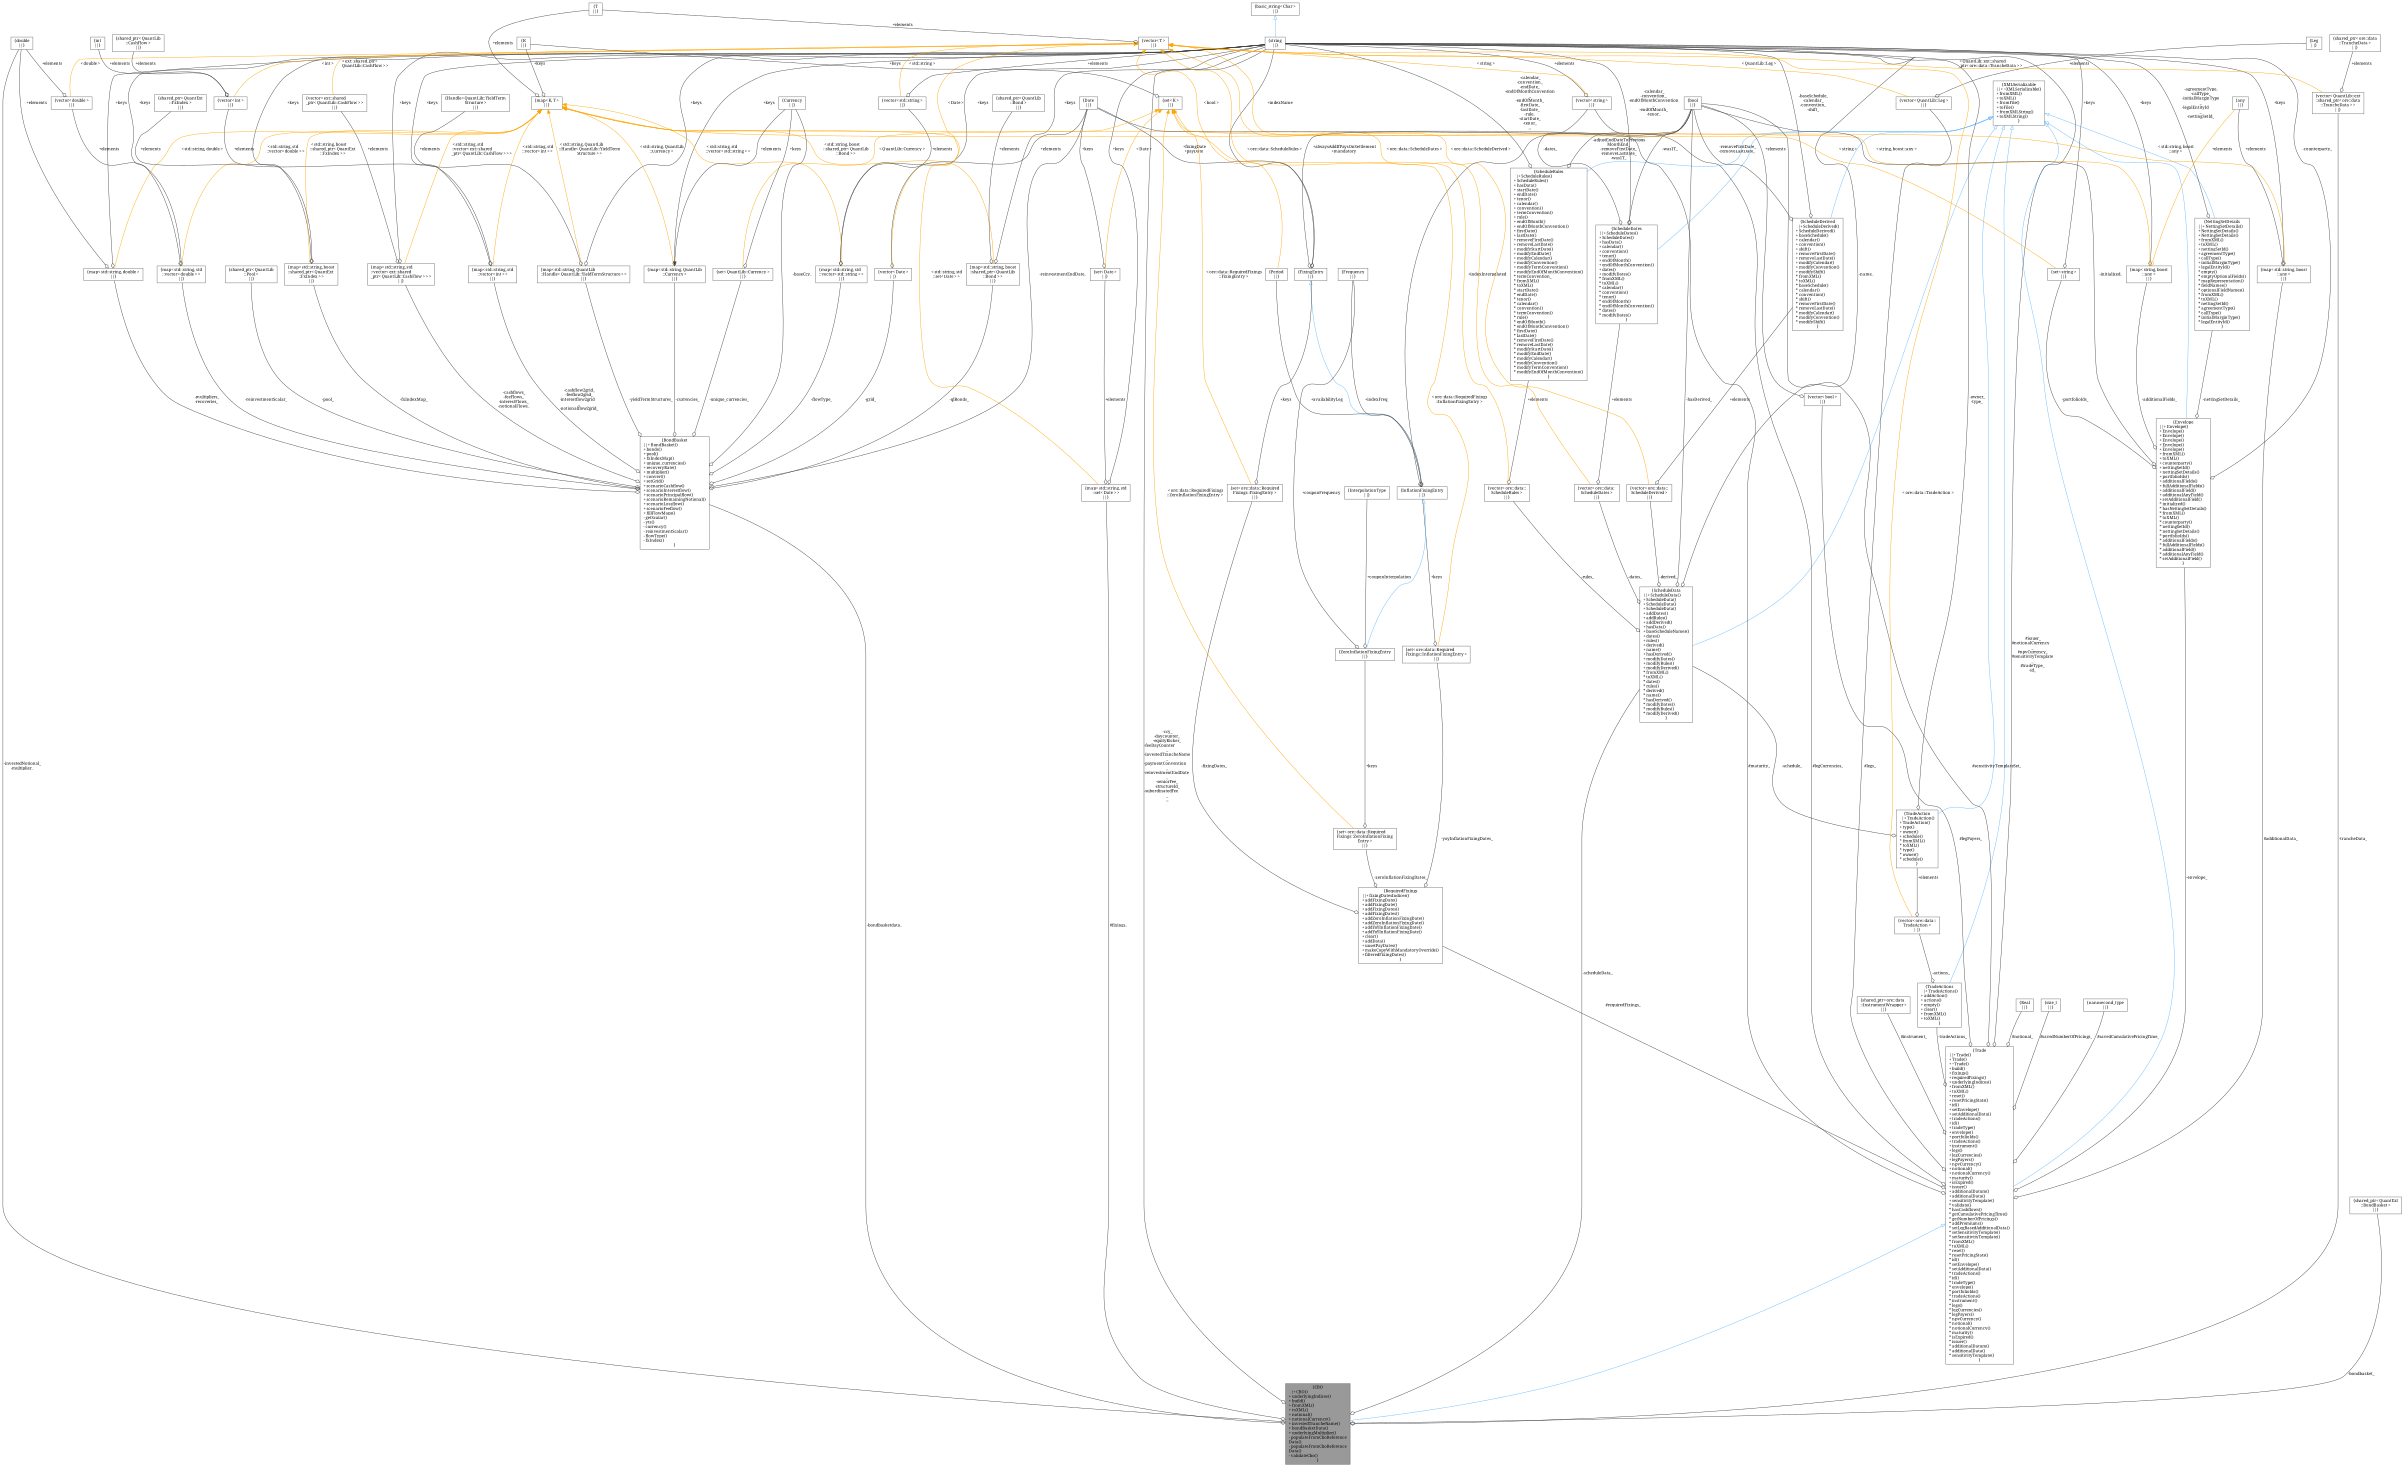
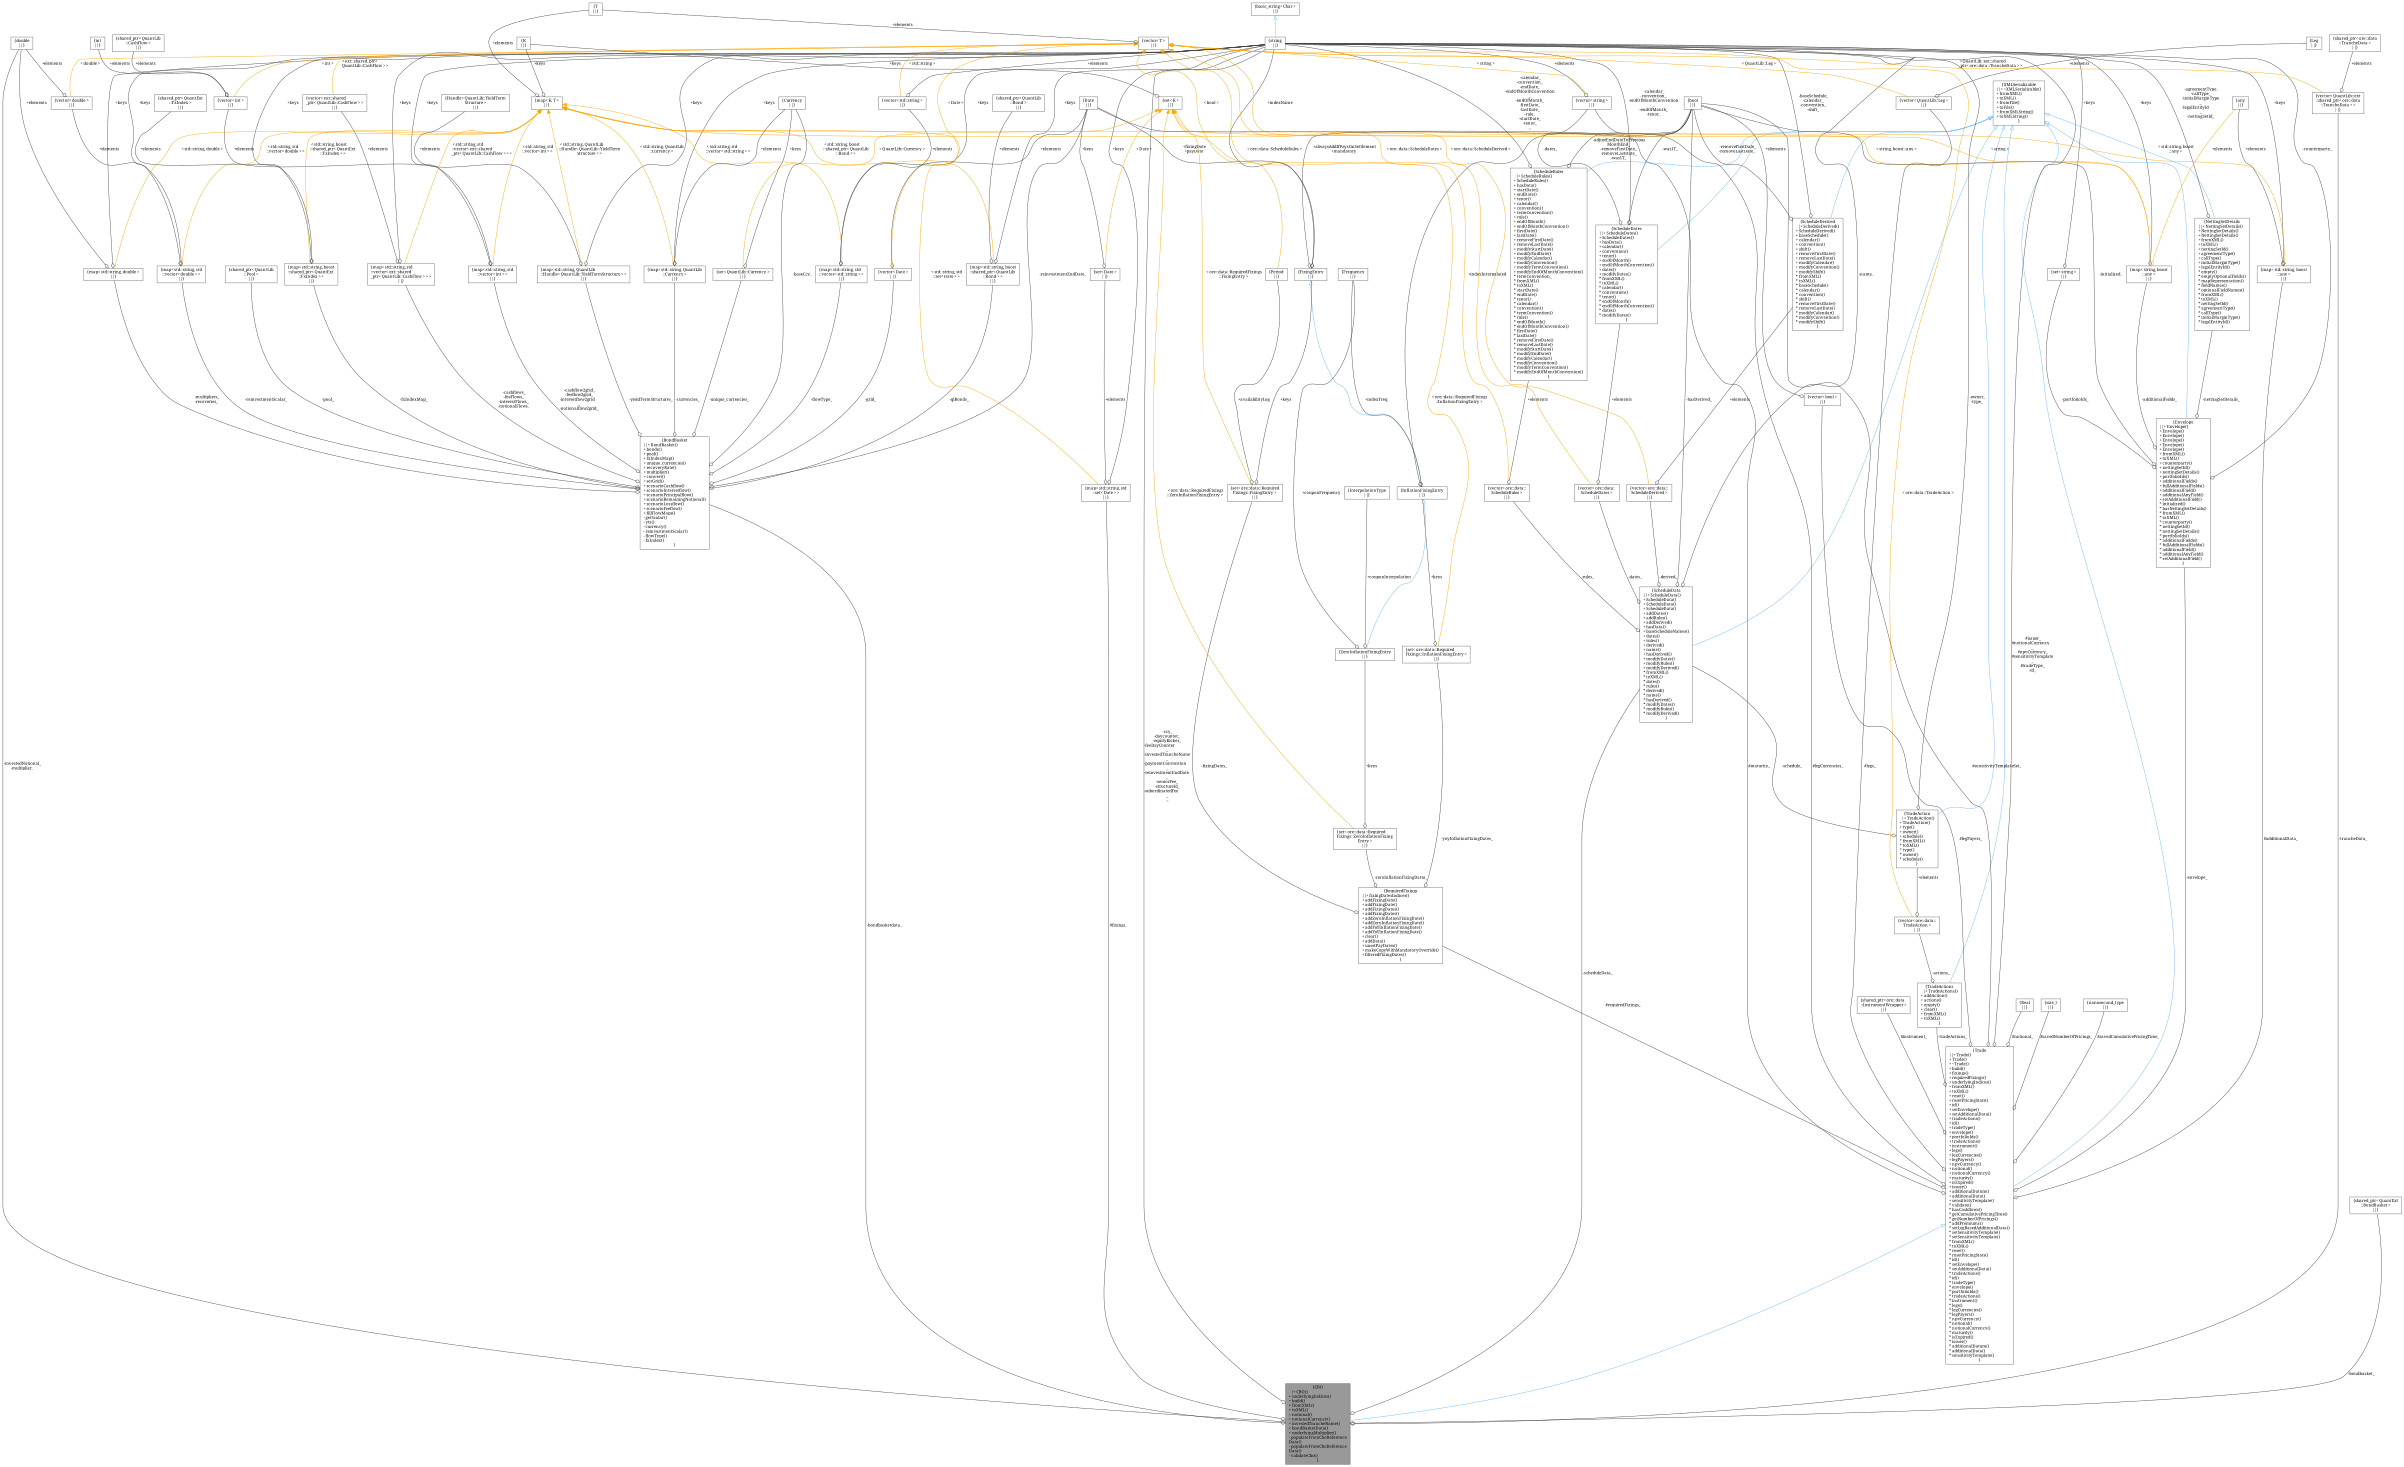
(1810, 146) -> (1698, 137)
(712, 166) -> (712, 166)
(1318, 414) -> (1254, 384)
